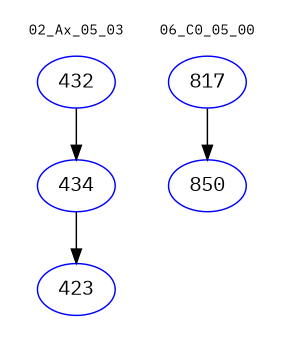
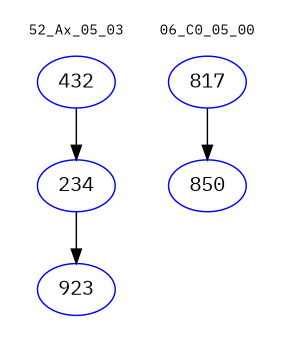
(77, 31) -> (77, 31)
(76, 186) -> (76, 186)
(76, 289) -> (76, 289)
